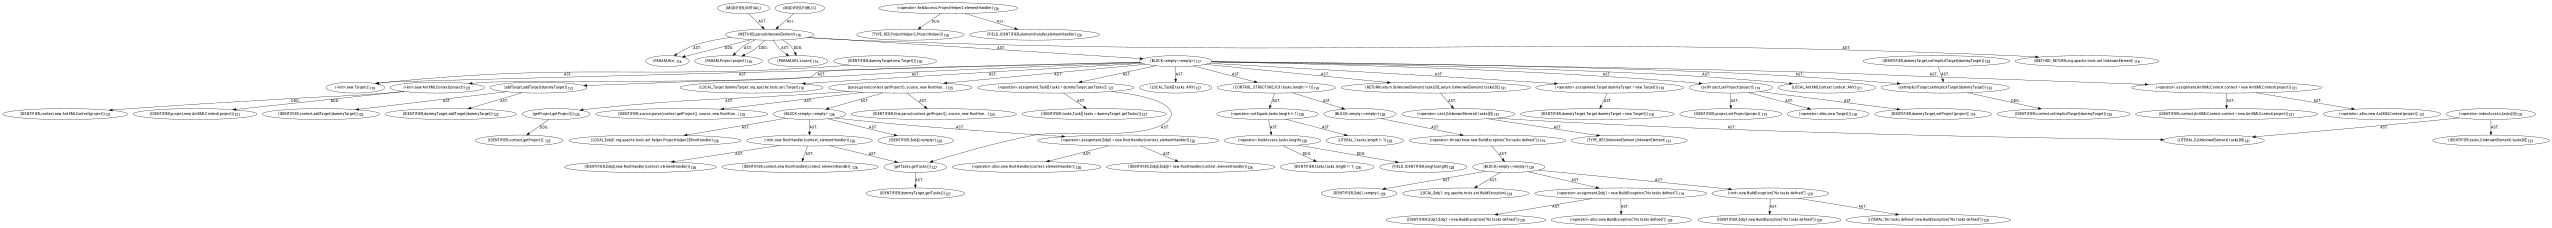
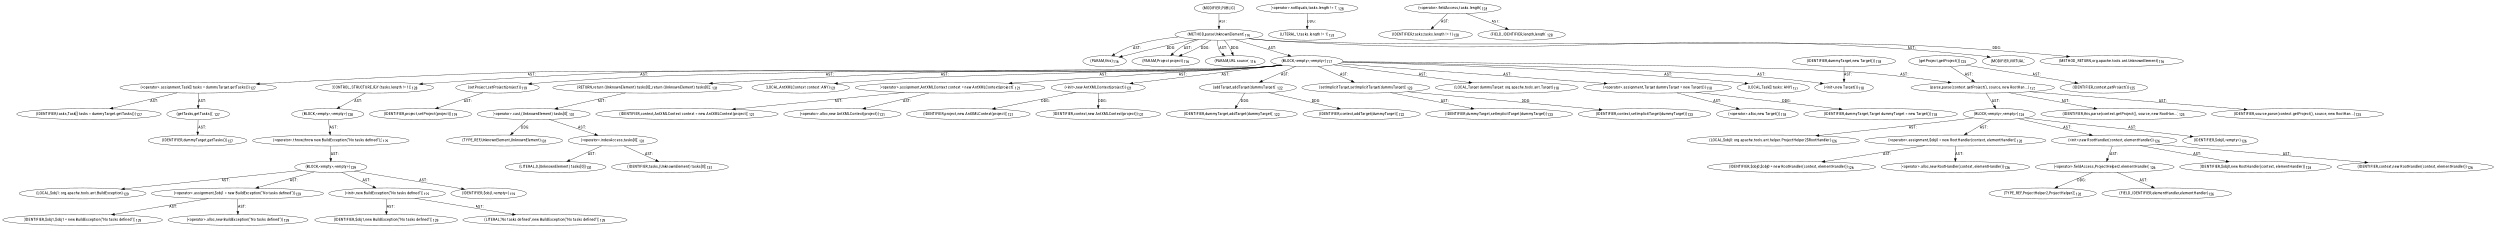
(755, 20) -> (1544, 46)
(1847, 48) -> (1997, 48)
(1940, 73) -> (1431, 100)
(716, 99) -> (1961, 73)
(1272, 99) -> none
(1778, 100) -> (1707, 101)
(448, 101) -> (1316, 101)
(505, 101) -> (1246, 101)
(1609, 101) -> (1787, 101)
(1933, 114) -> none
(1270, 126) -> none
(545, 127) -> (2037, 74)
(1327, 127) -> (1312, 21)
(1558, 127) -> (526, 127)
(1829, 133) -> (572, 127)
(862, 154) -> (2110, 152)
(1308, 154) -> (1446, 21)
(1361, 154) -> (1496, 21)
